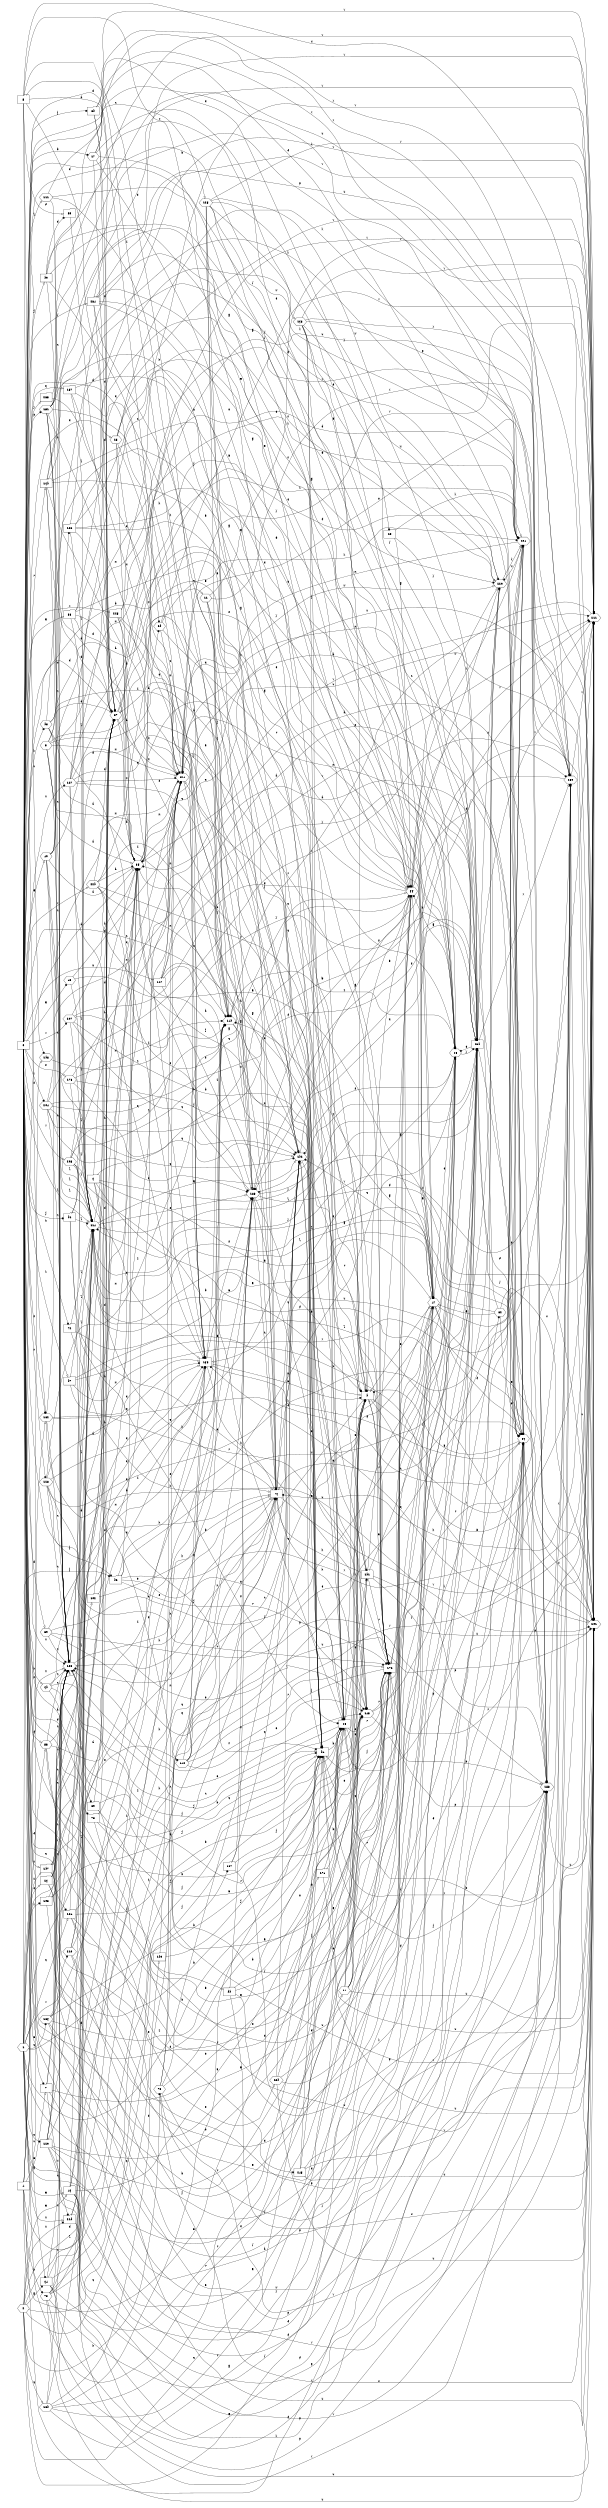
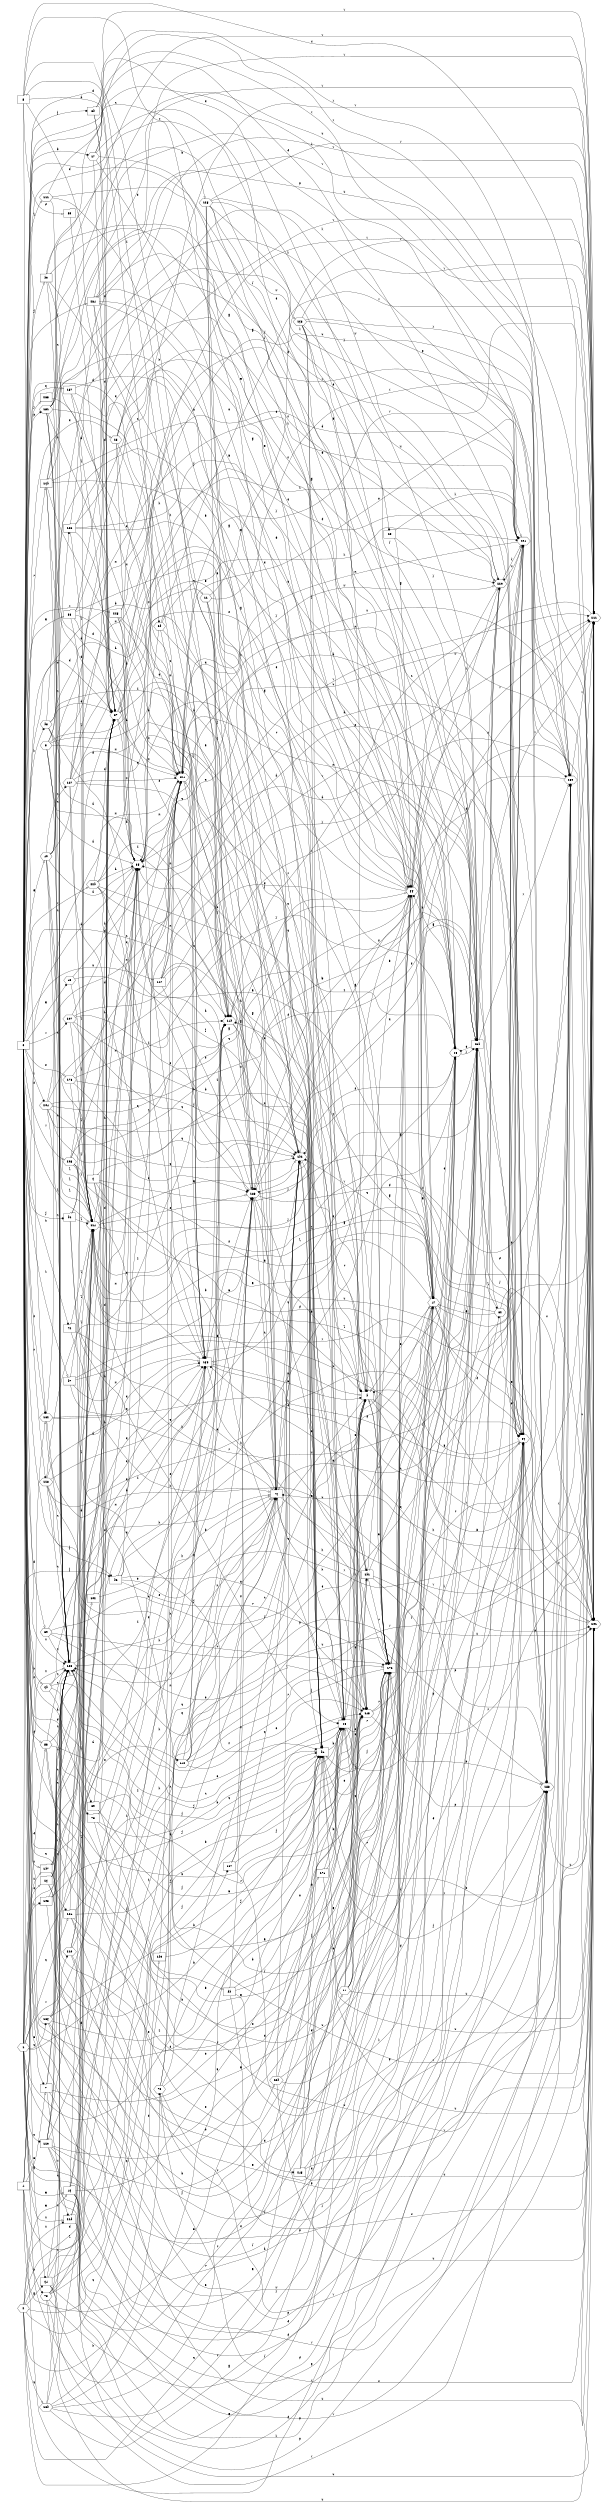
(50, 245) -> (86, 484)
(149, 695) -> (150, 710)
(32, 898) -> (51, 819)
(46, 1058) -> none
(282, 1204) -> (481, 1198)
